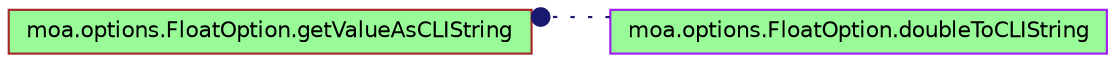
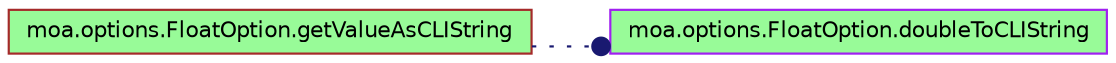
(580, 17) -> (562, 46)
